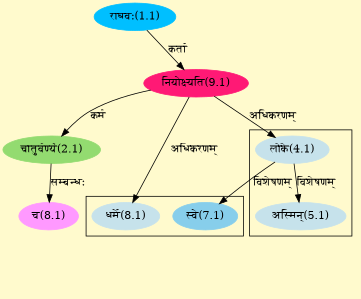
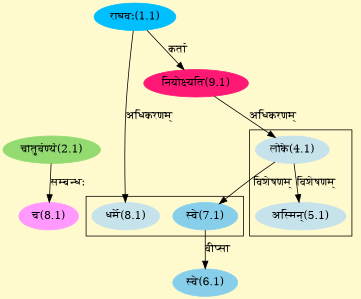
(105, 104) -> none
(163, 146) -> (126, 112)
none -> (205, 283)
